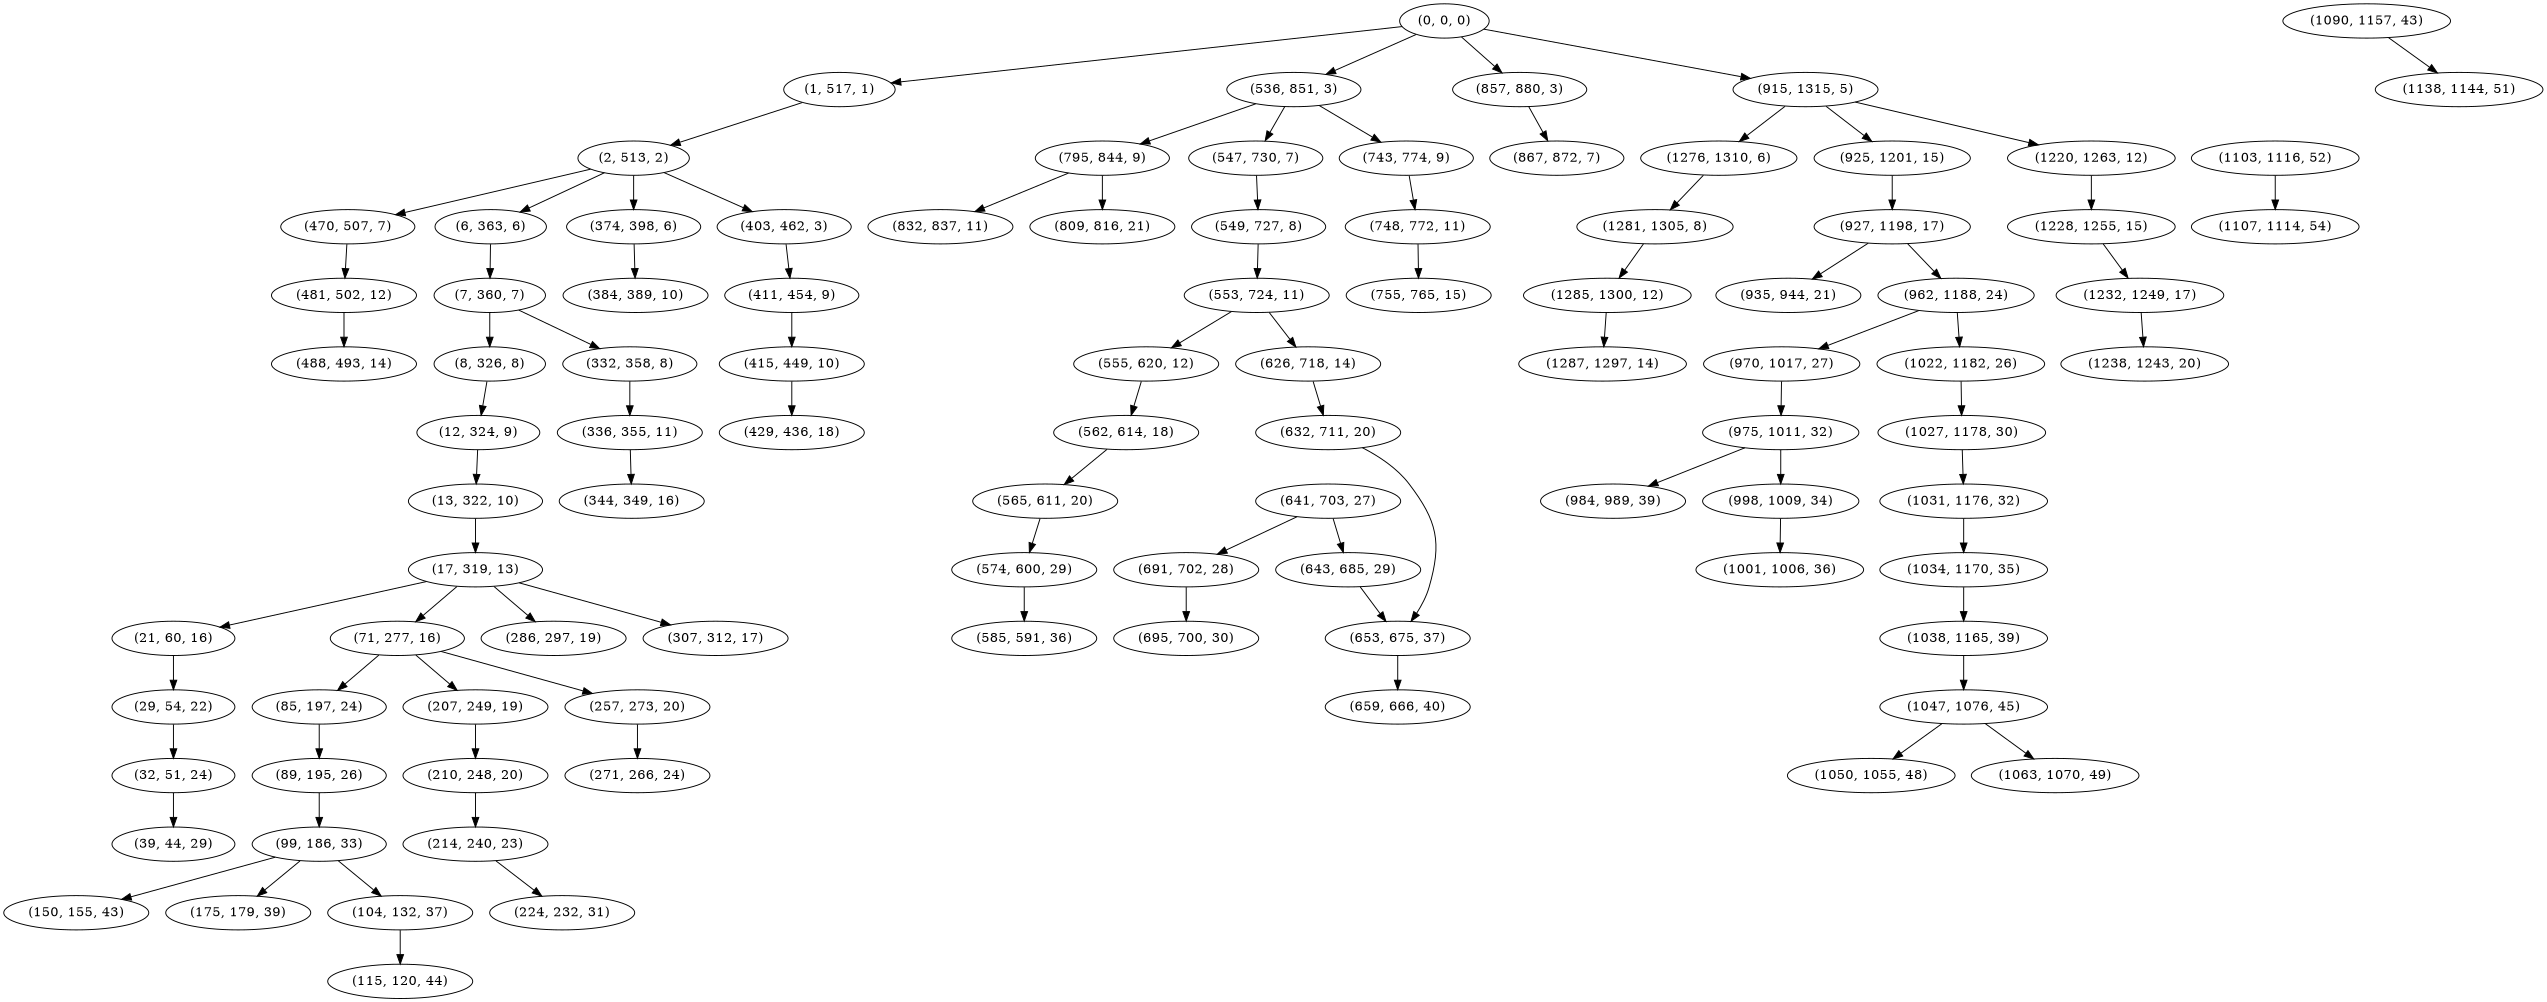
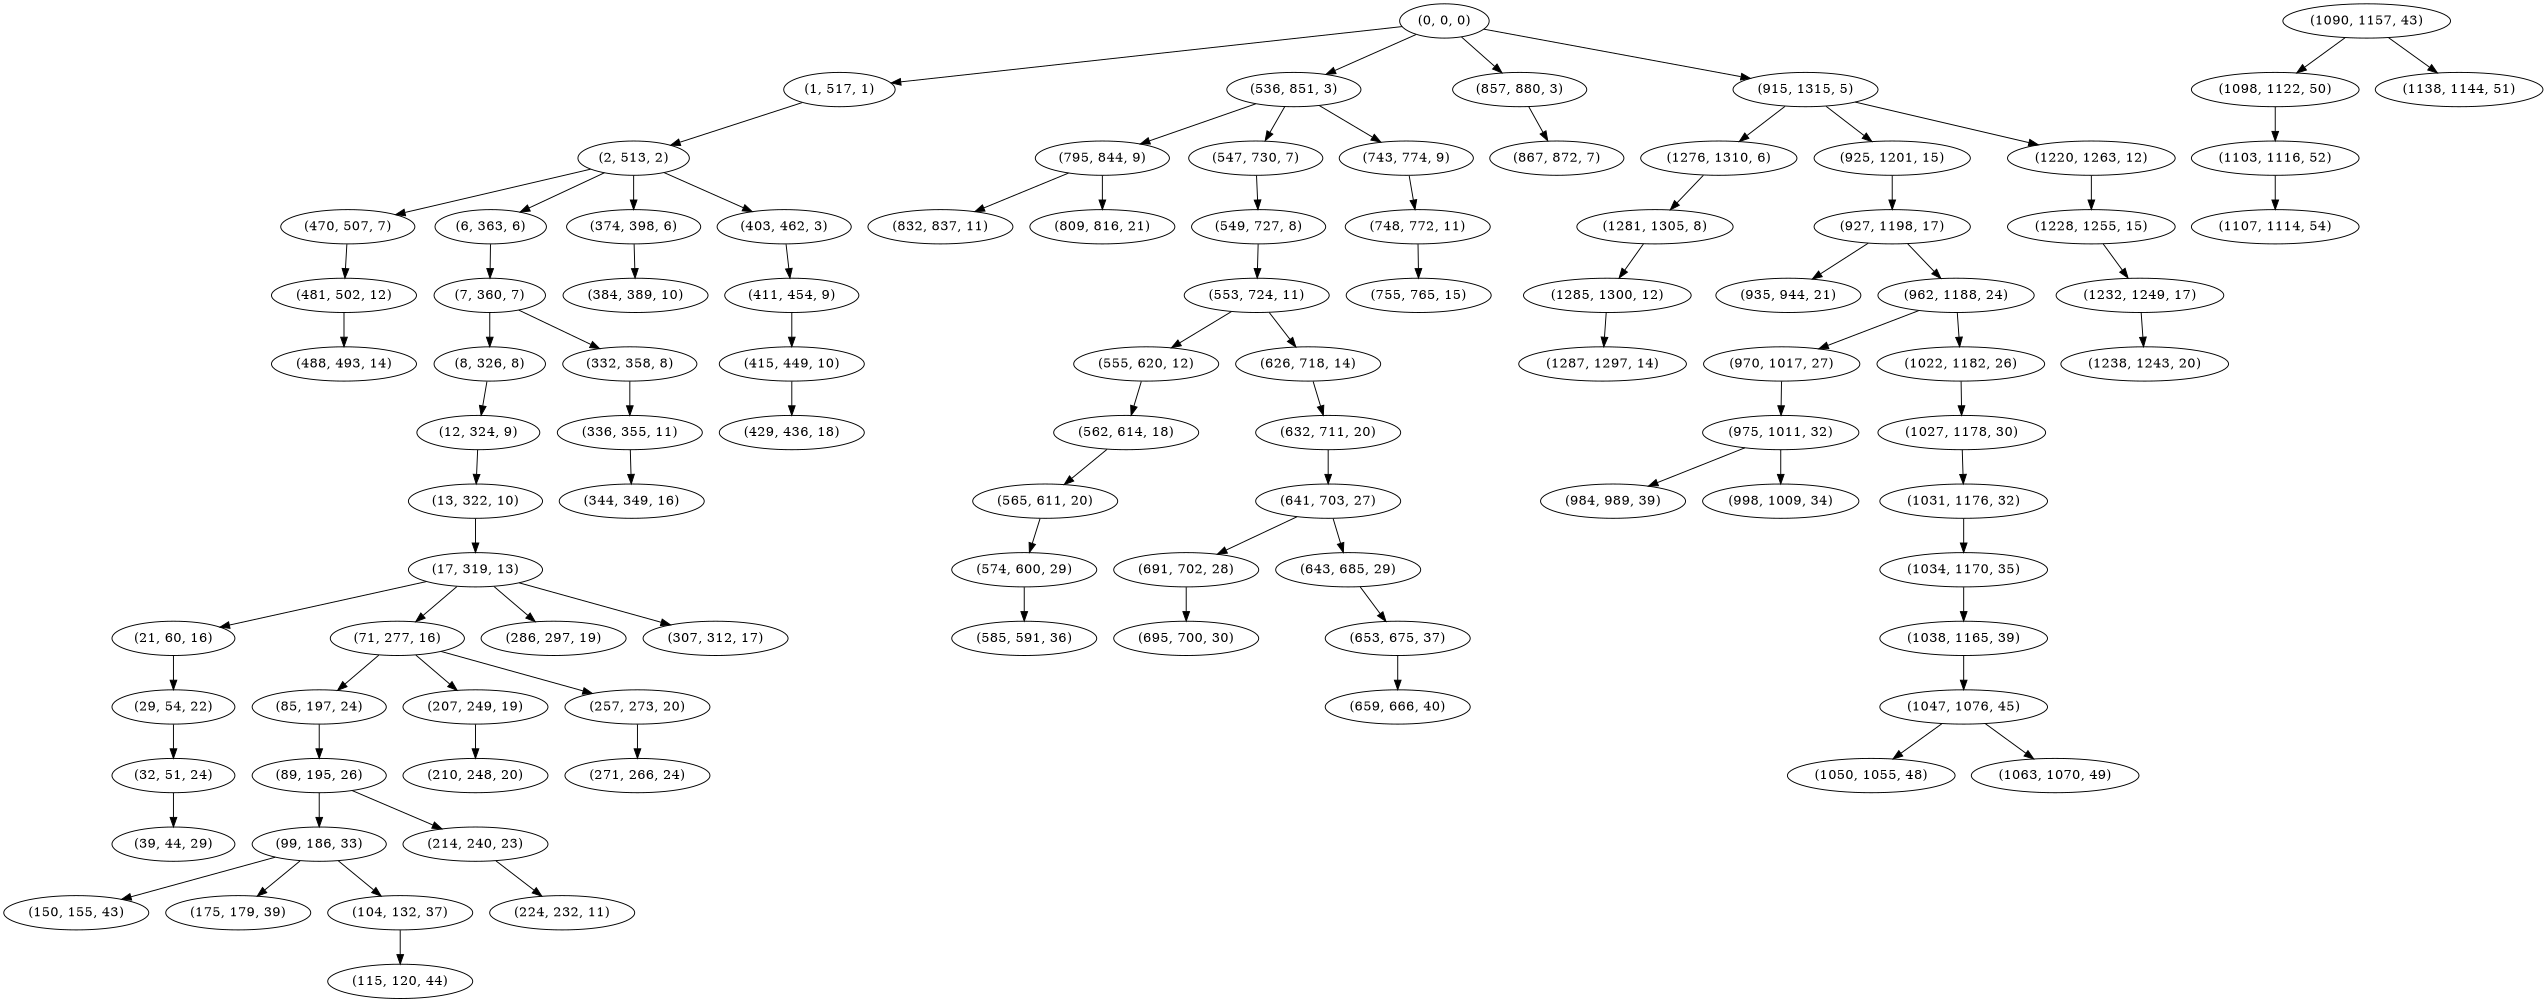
none -> (2275, 90)
(1430, 518) -> (1328, 462)
(1780, 570) -> none
(475, 805) -> (393, 808)
(562, 913) -> (562, 913)
